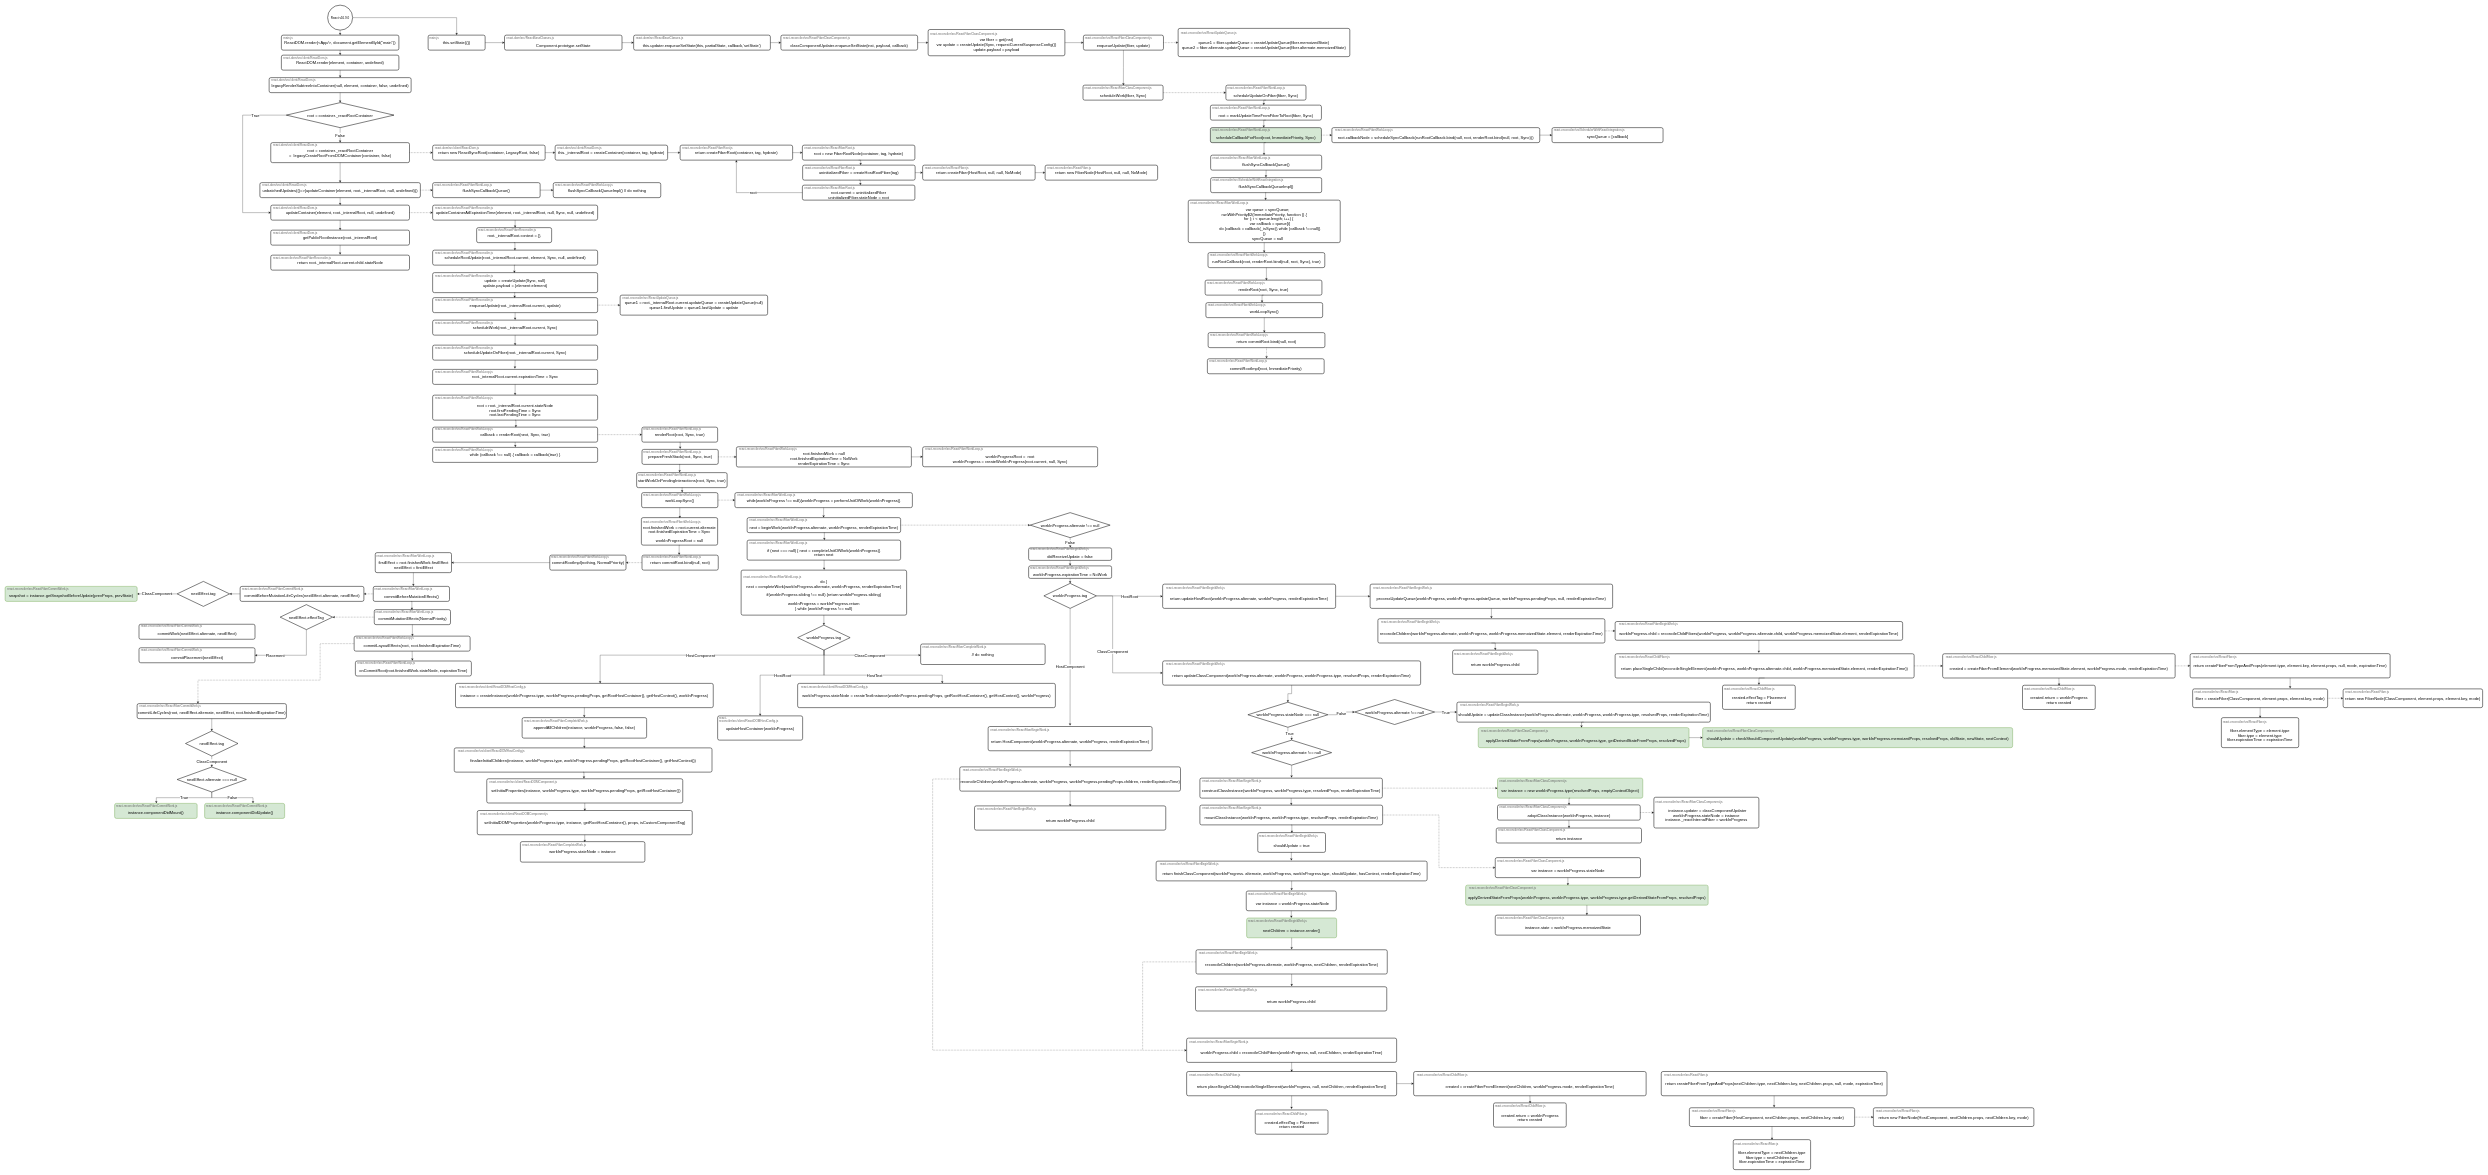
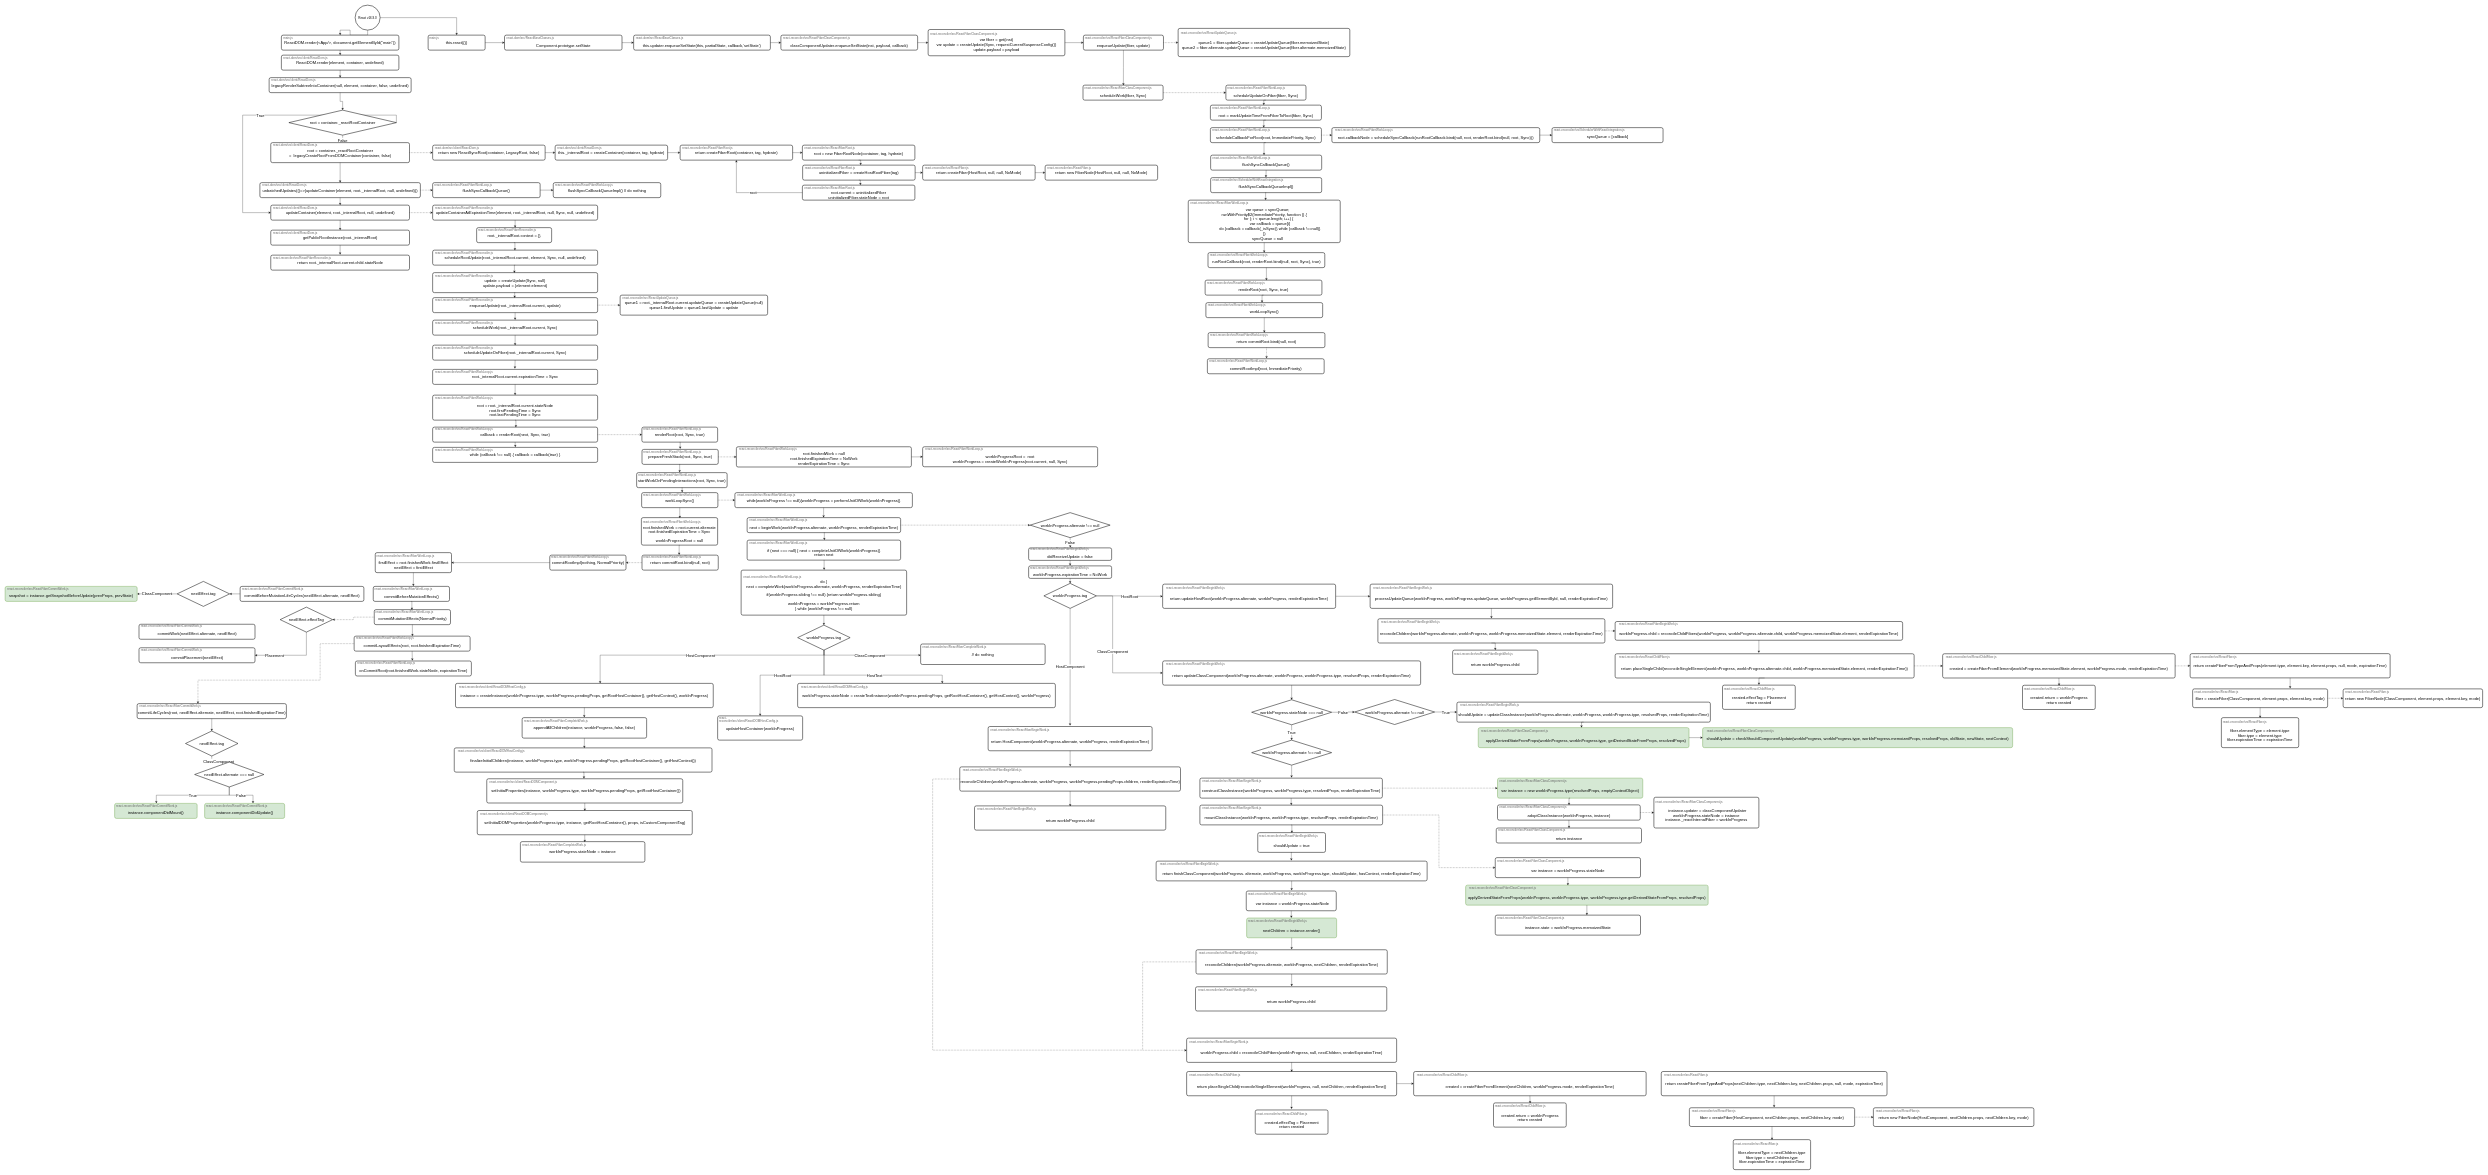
(340, 18) -> (368, 18)
(457, 43) -> (457, 43)
(340, 115) -> (343, 123)
(1266, 135) -> (1266, 135)
(367, 594) -> none
(1491, 596) -> (1491, 596)
(306, 617) -> (306, 620)
(1288, 715) -> (1292, 712)
(212, 780) -> (229, 775)
